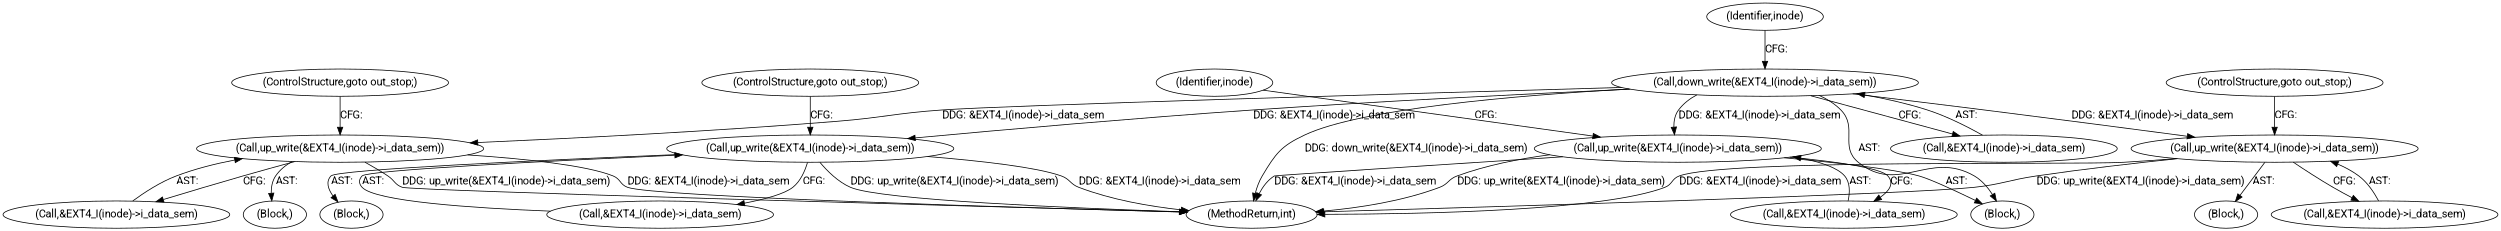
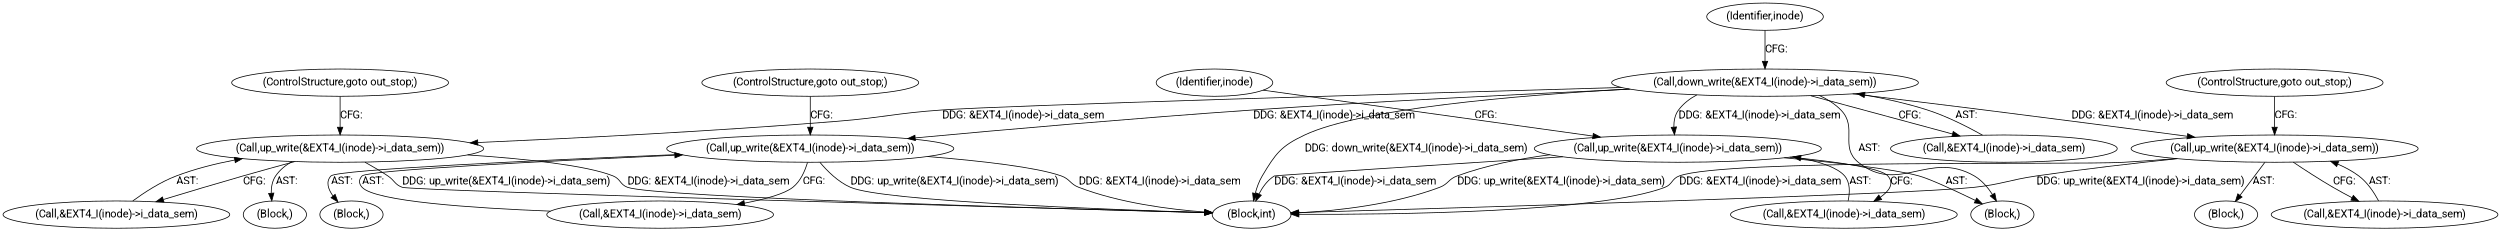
(1252, 215) -> (1252, 215)
